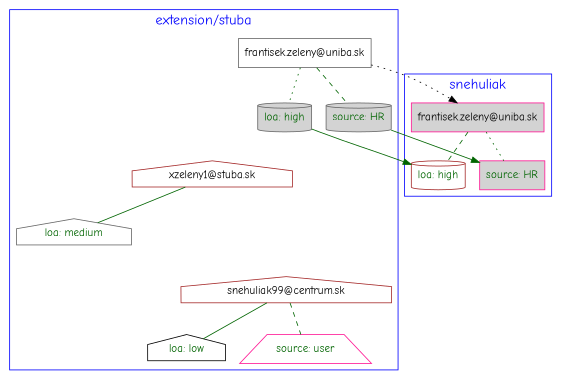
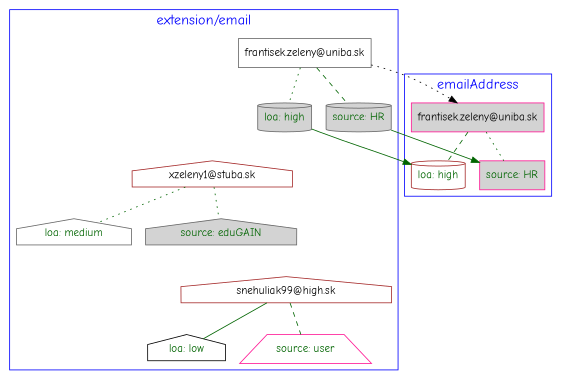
(204, 21) -> (204, 21)
(478, 85) -> (478, 85)
(141, 205) -> (141, 205)
none -> (221, 233)
(286, 291) -> (286, 291)
